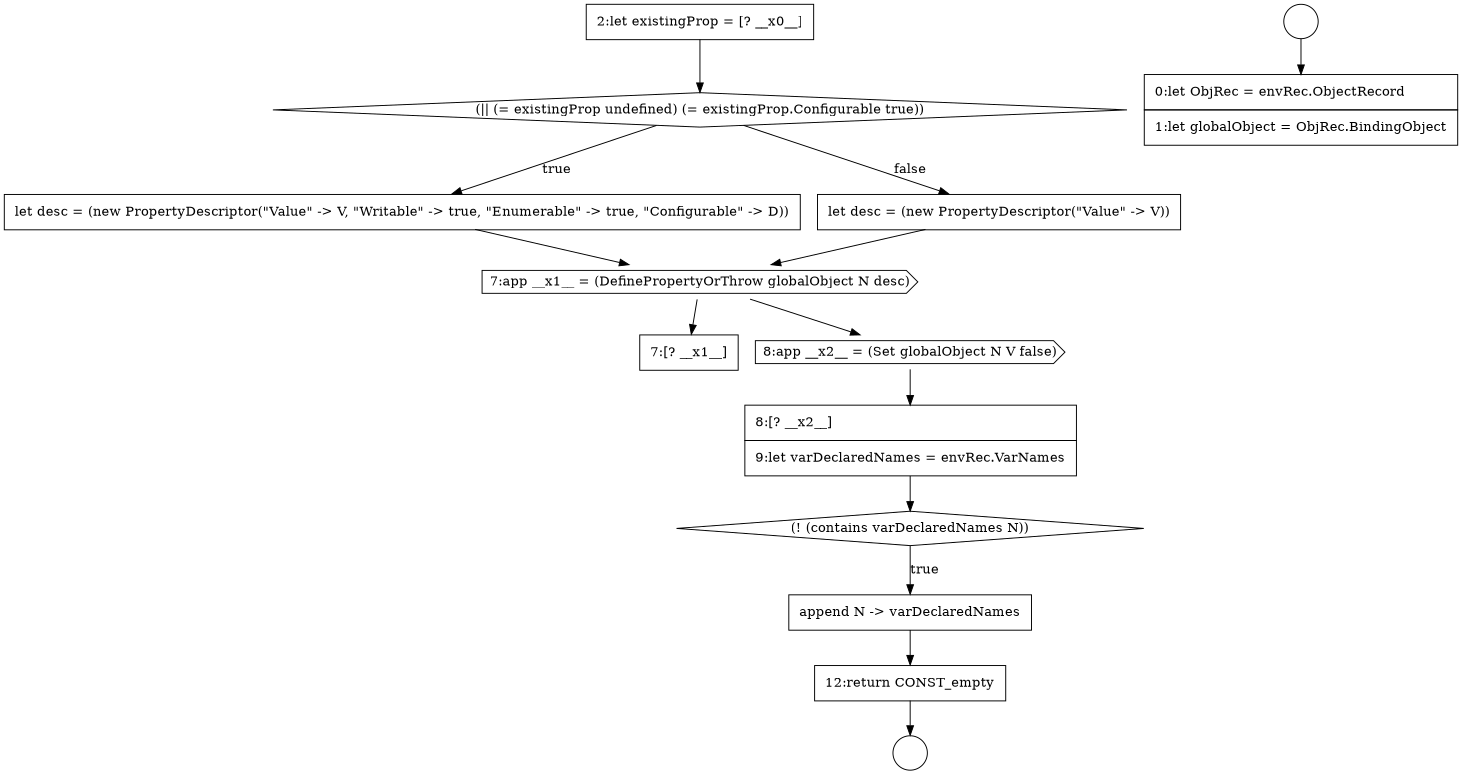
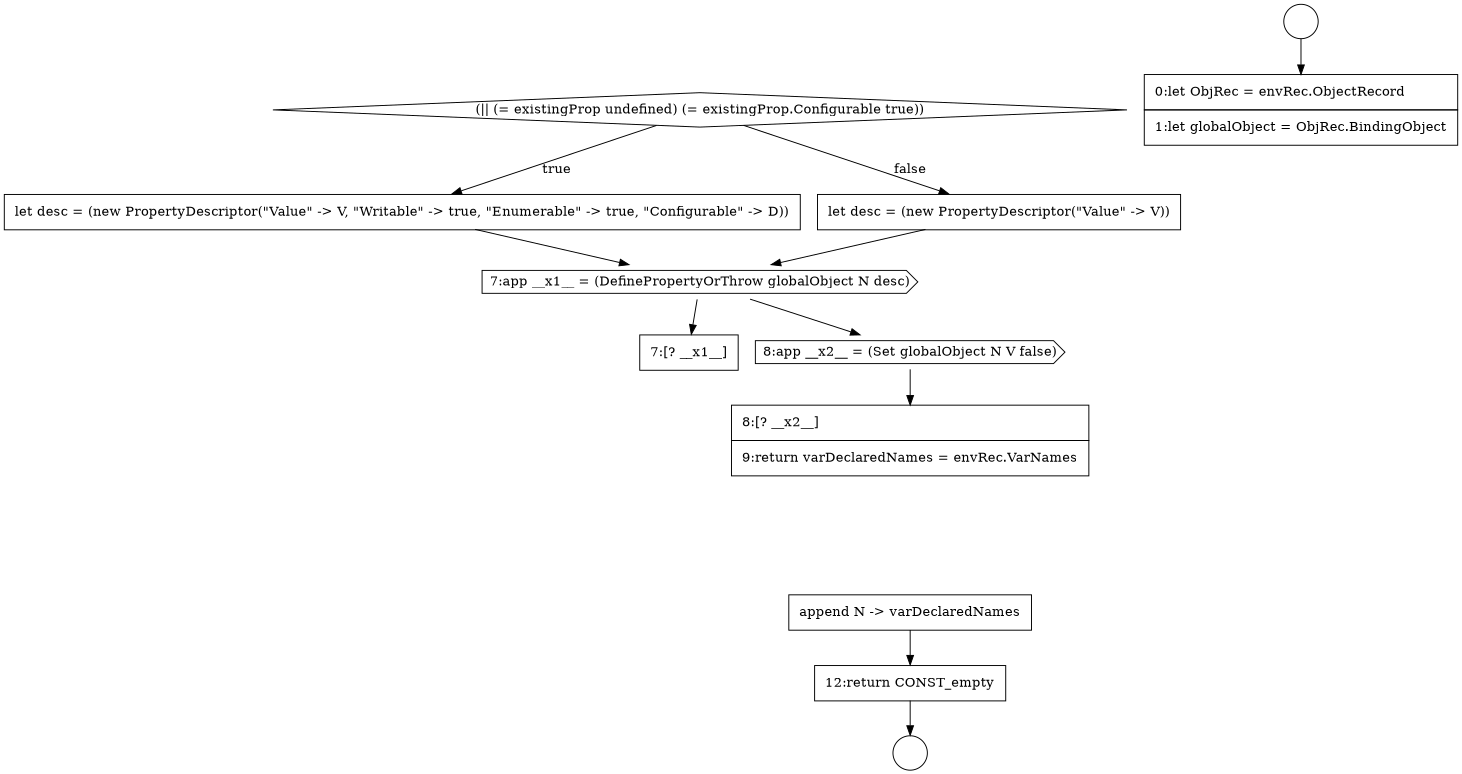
(700, 22) -> none
(911, 458) -> (910, 458)
(910, 528) -> none
